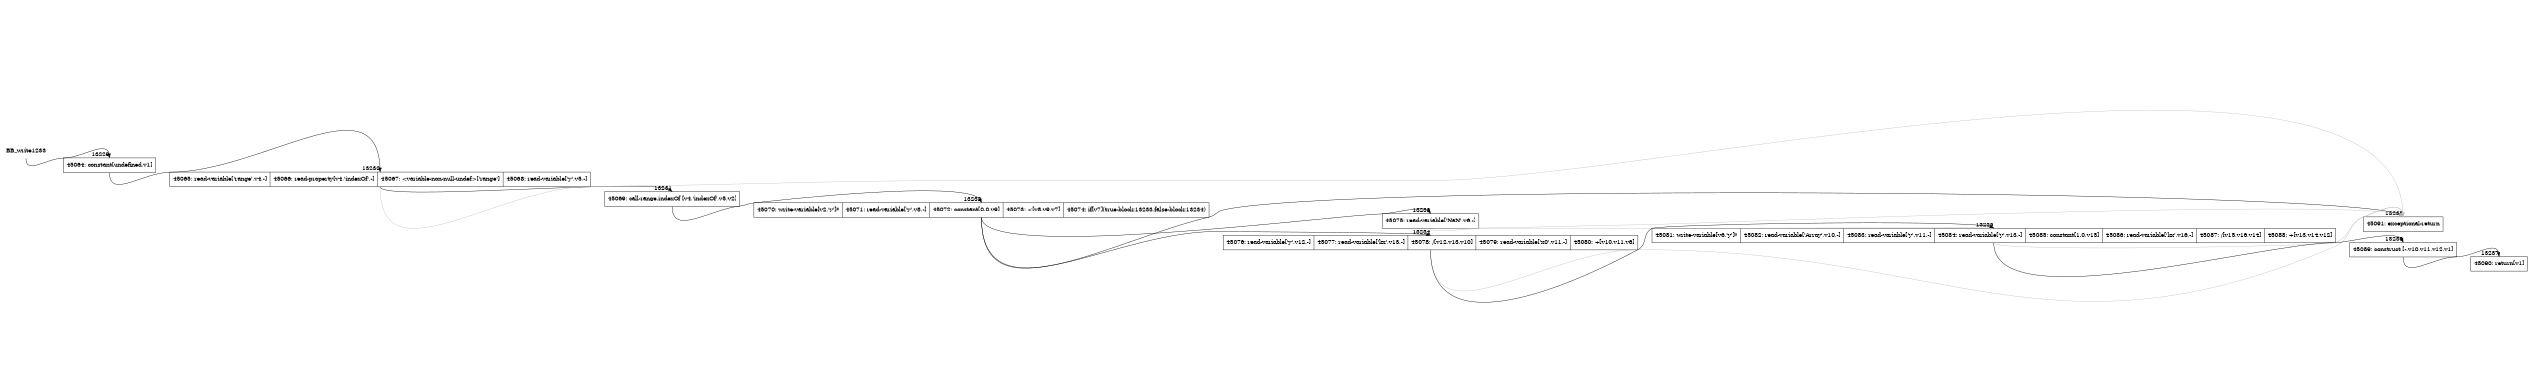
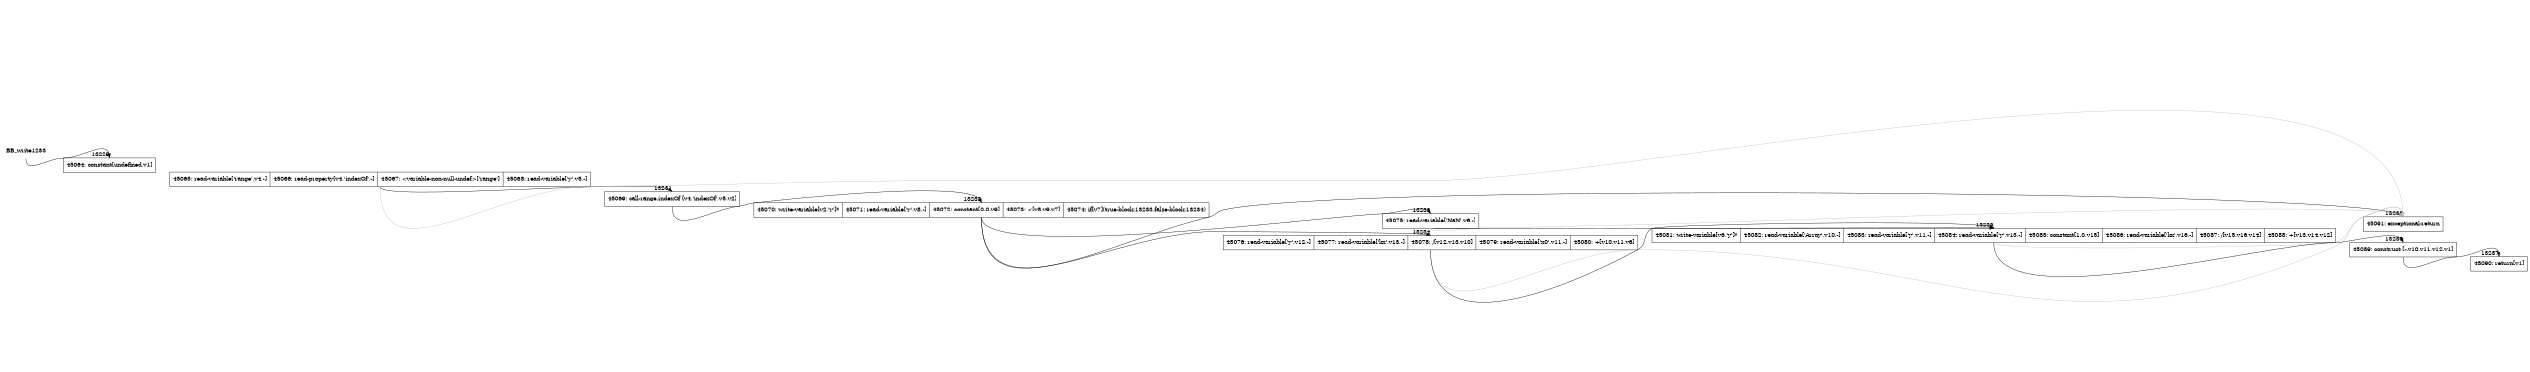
(252, 155) -> none
(1710, 228) -> (1710, 228)
